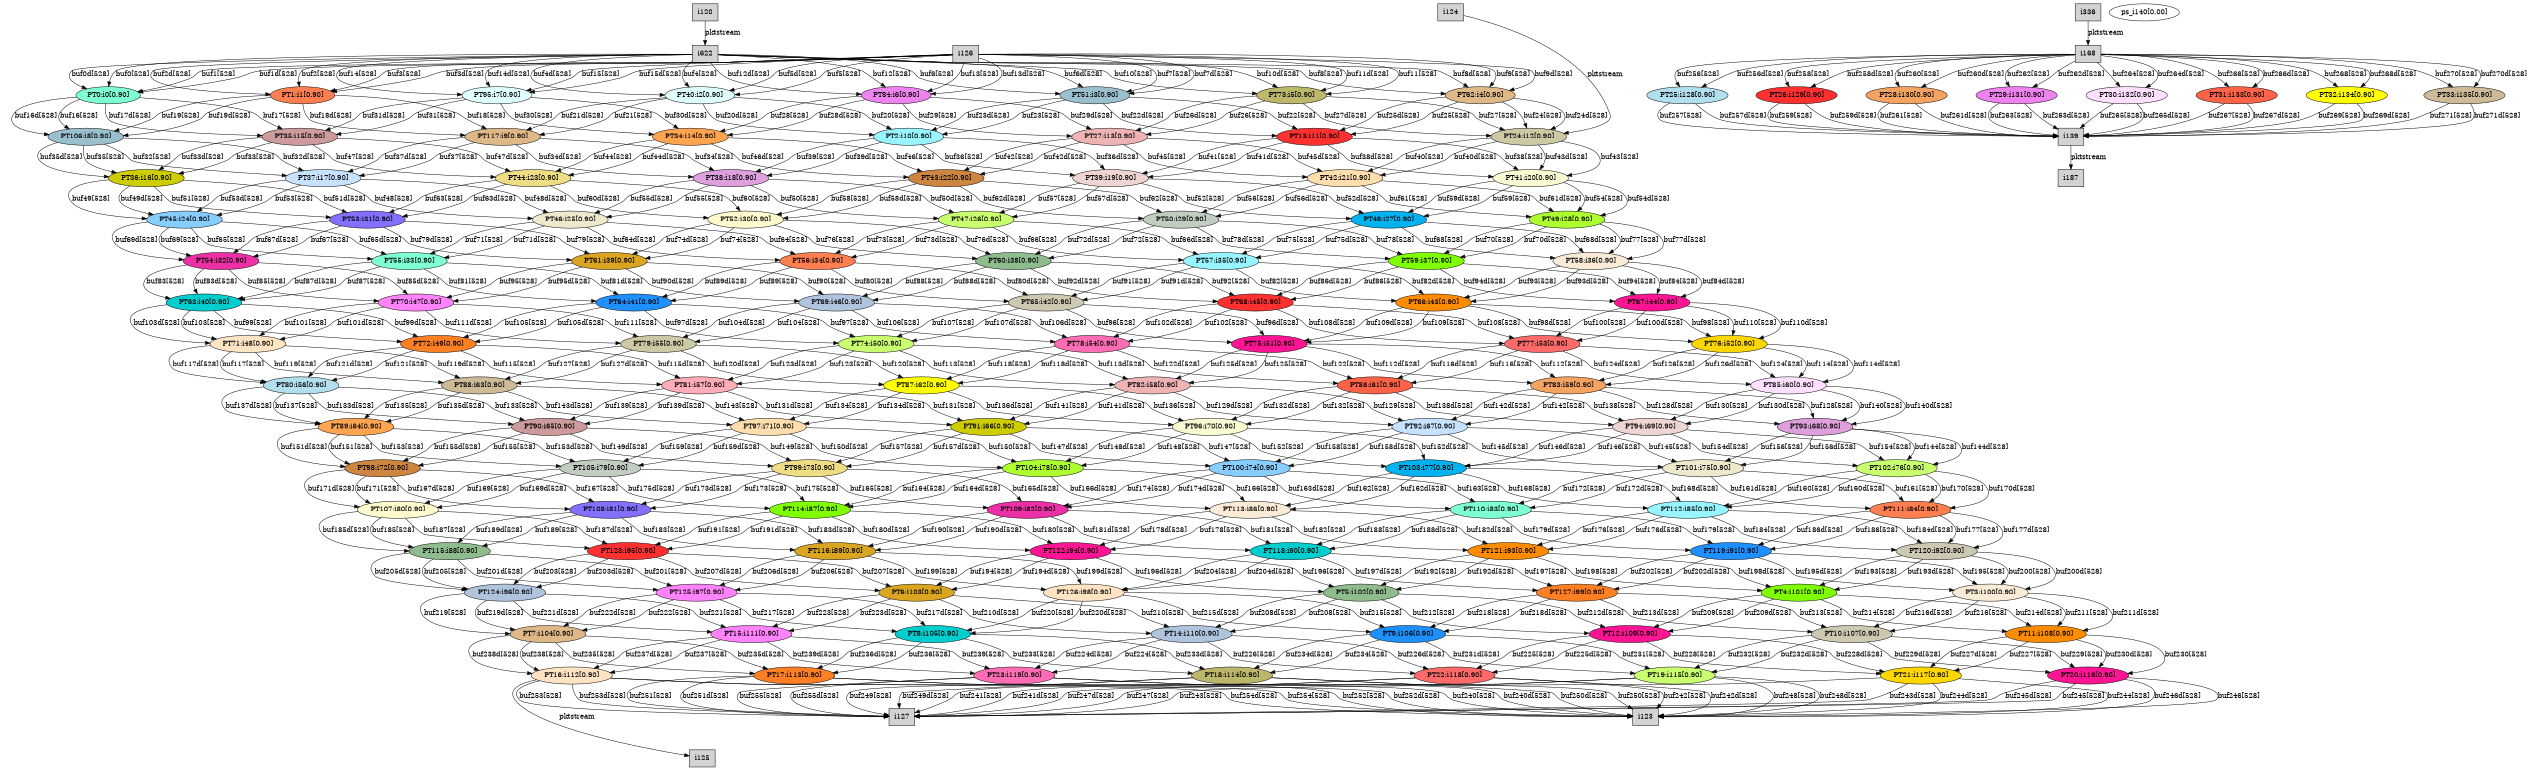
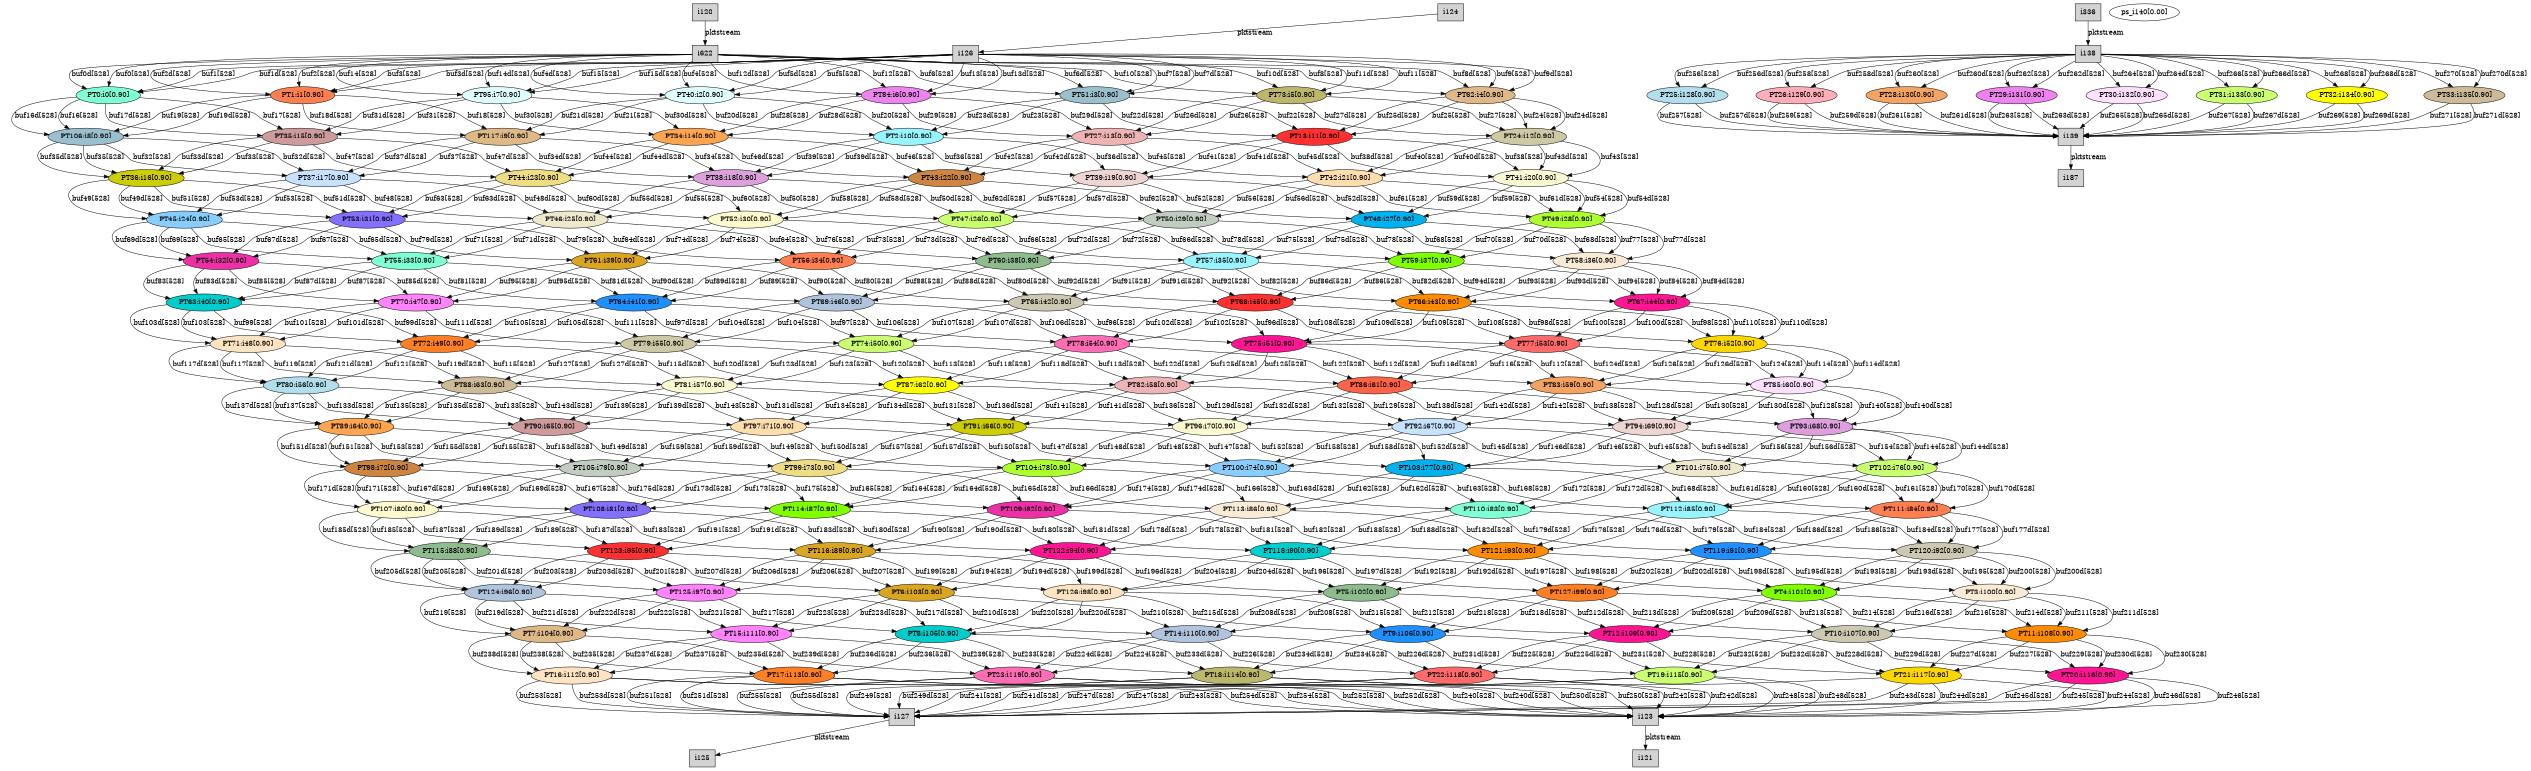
(2088, 54) -> (2088, 54)
(1569, 62) -> (1211, 33)
(1797, 95) -> (1797, 95)
(2237, 95) -> (2237, 95)
(699, 385) -> (699, 385)
(579, 732) -> (804, 737)
none -> (1645, 758)
